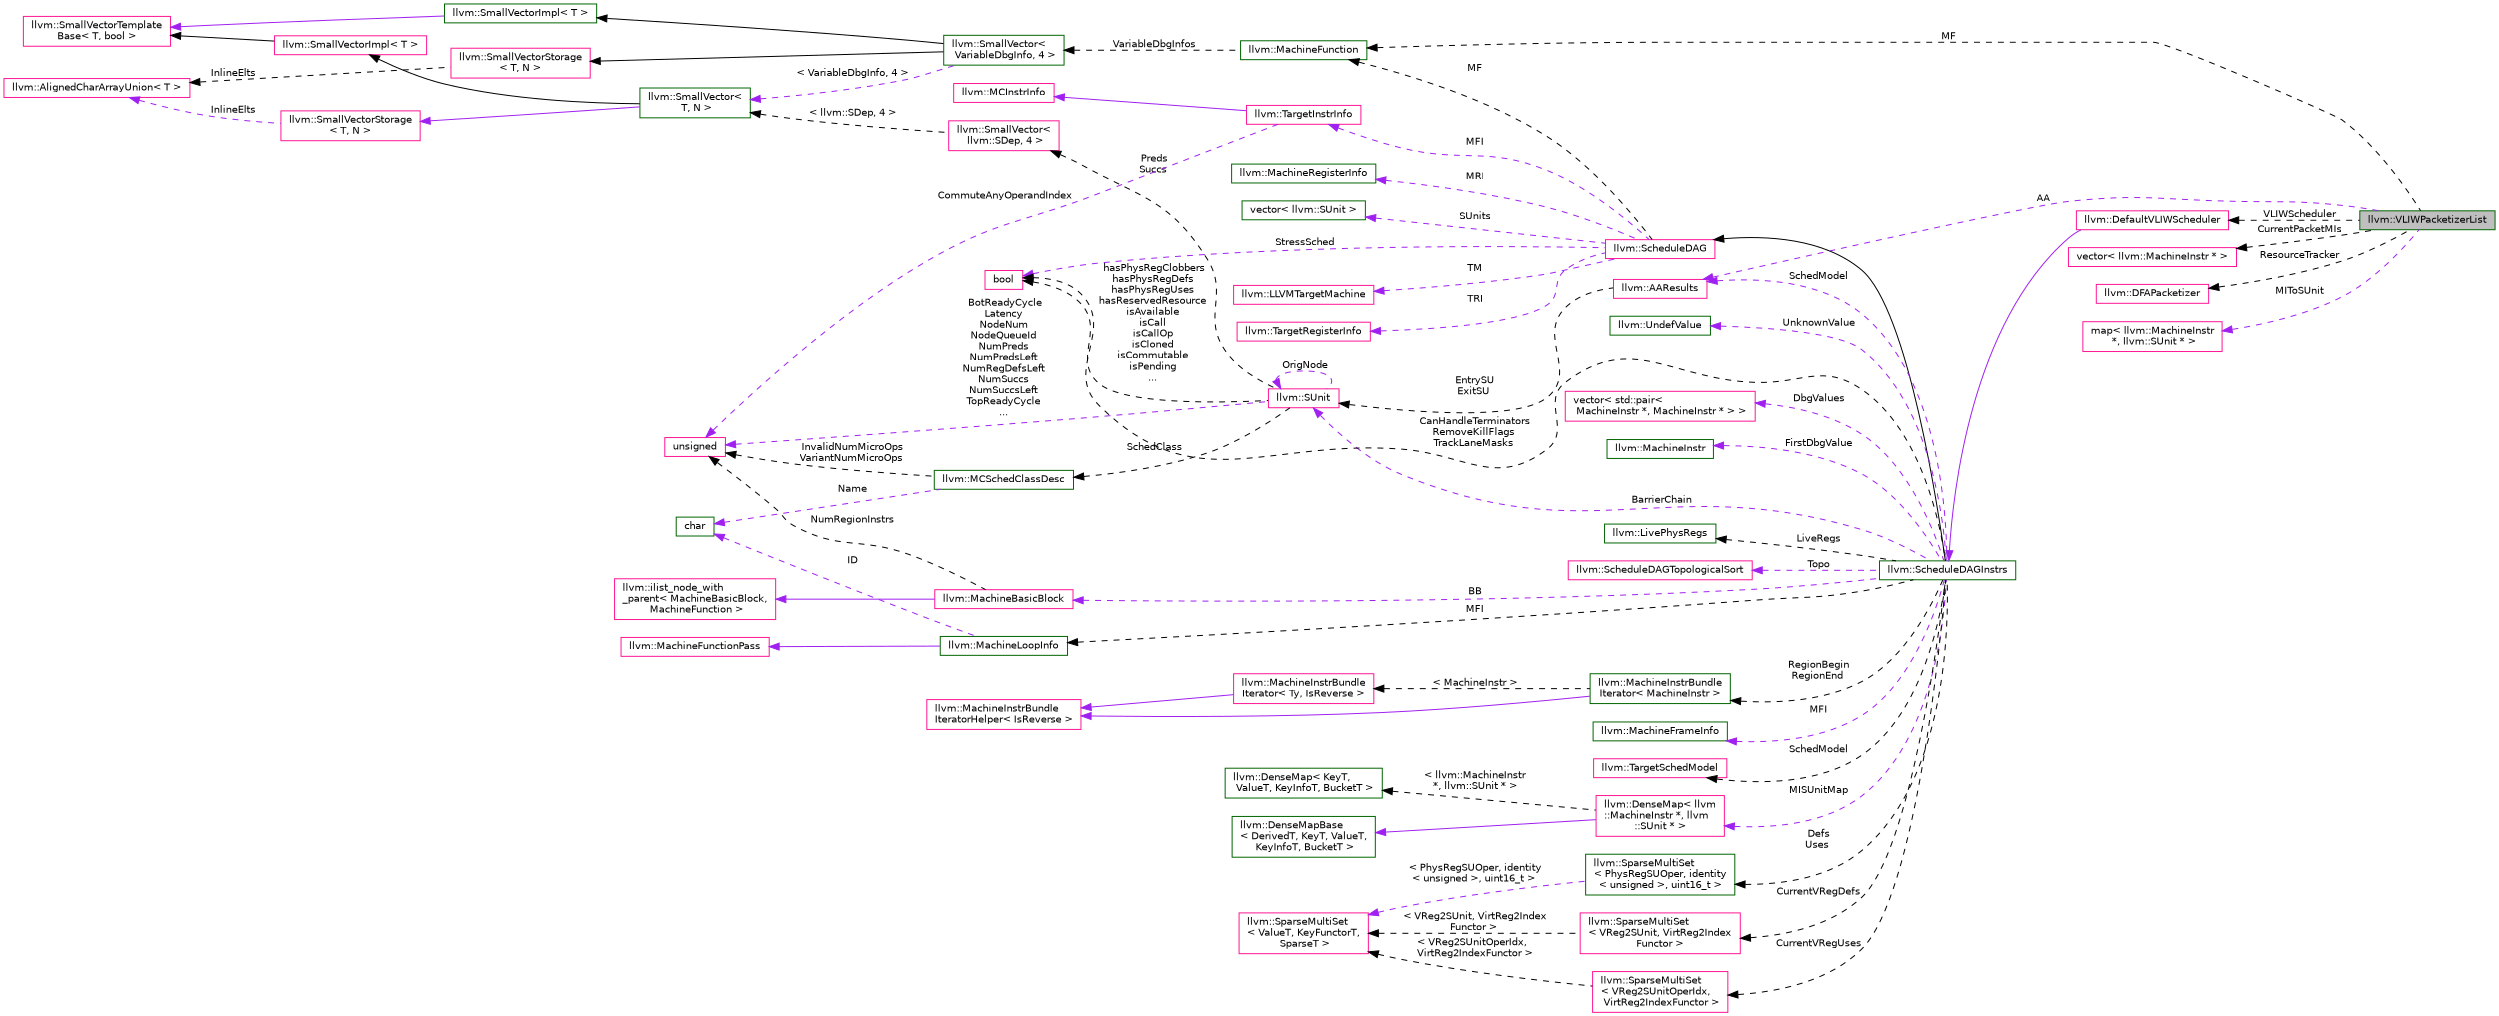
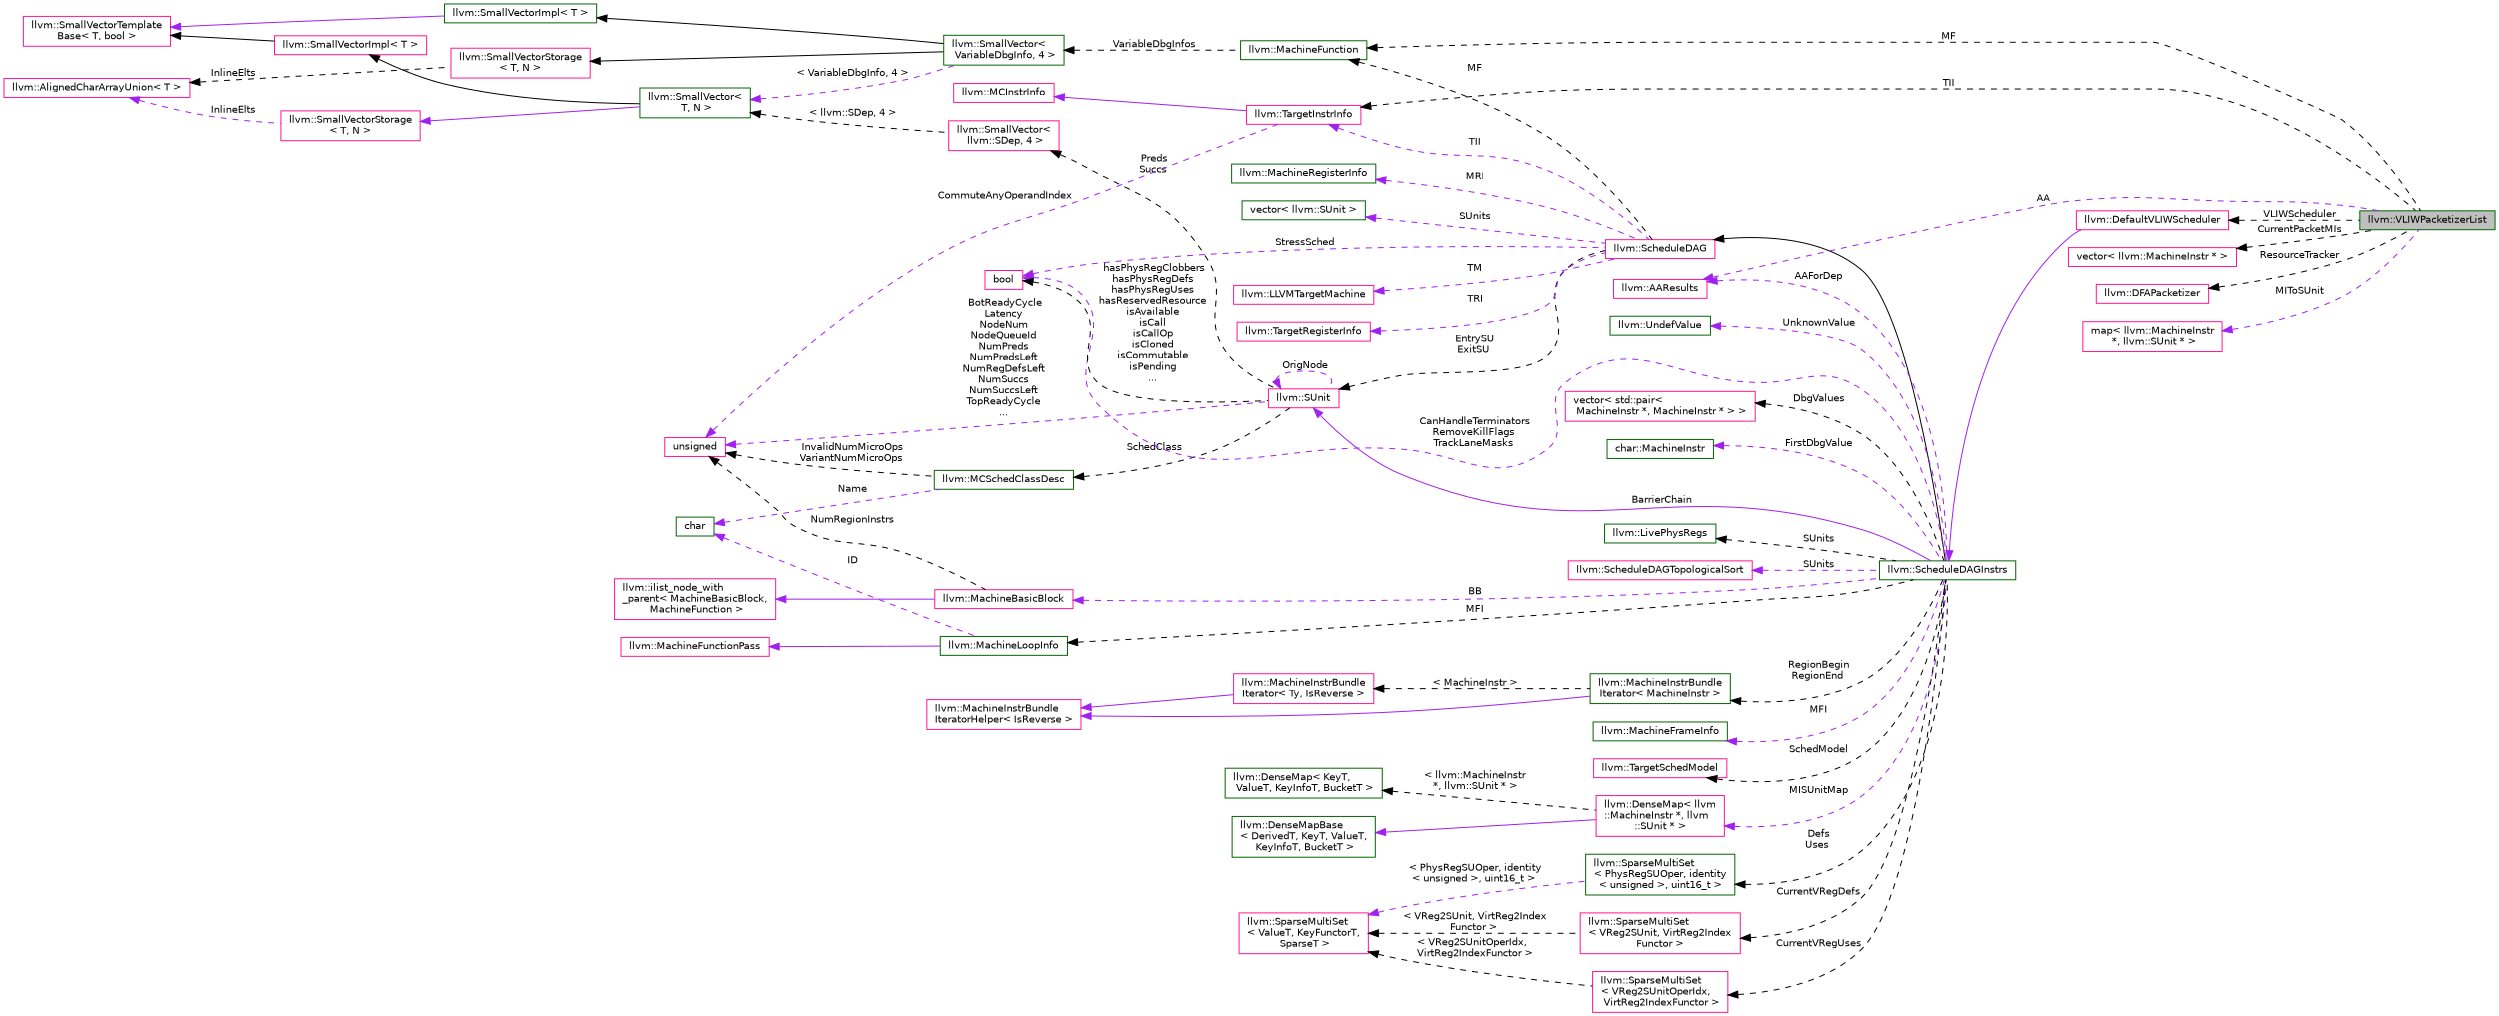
none -> (1909, 89)
(1474, 142) -> (1474, 142)
(1817, 276) -> (1817, 276)
(1524, 407) -> (1517, 367)
(1660, 449) -> (1660, 449)
(1882, 451) -> (1882, 451)
(1519, 464) -> (1519, 464)
(1618, 510) -> (1618, 510)
(1817, 539) -> (1817, 539)
(1817, 565) -> (1817, 565)
